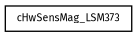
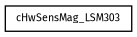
(69, 19) -> (69, 19)
